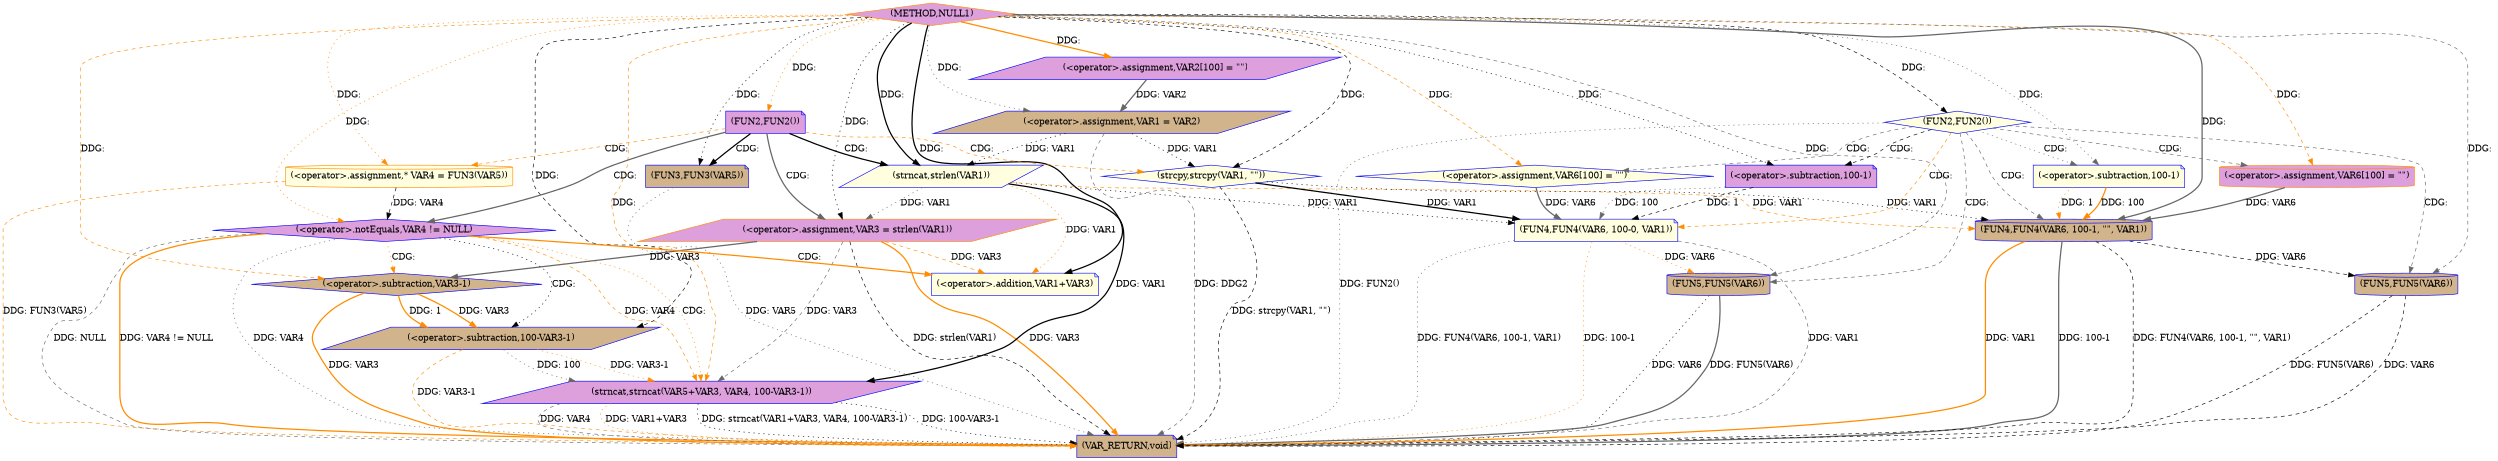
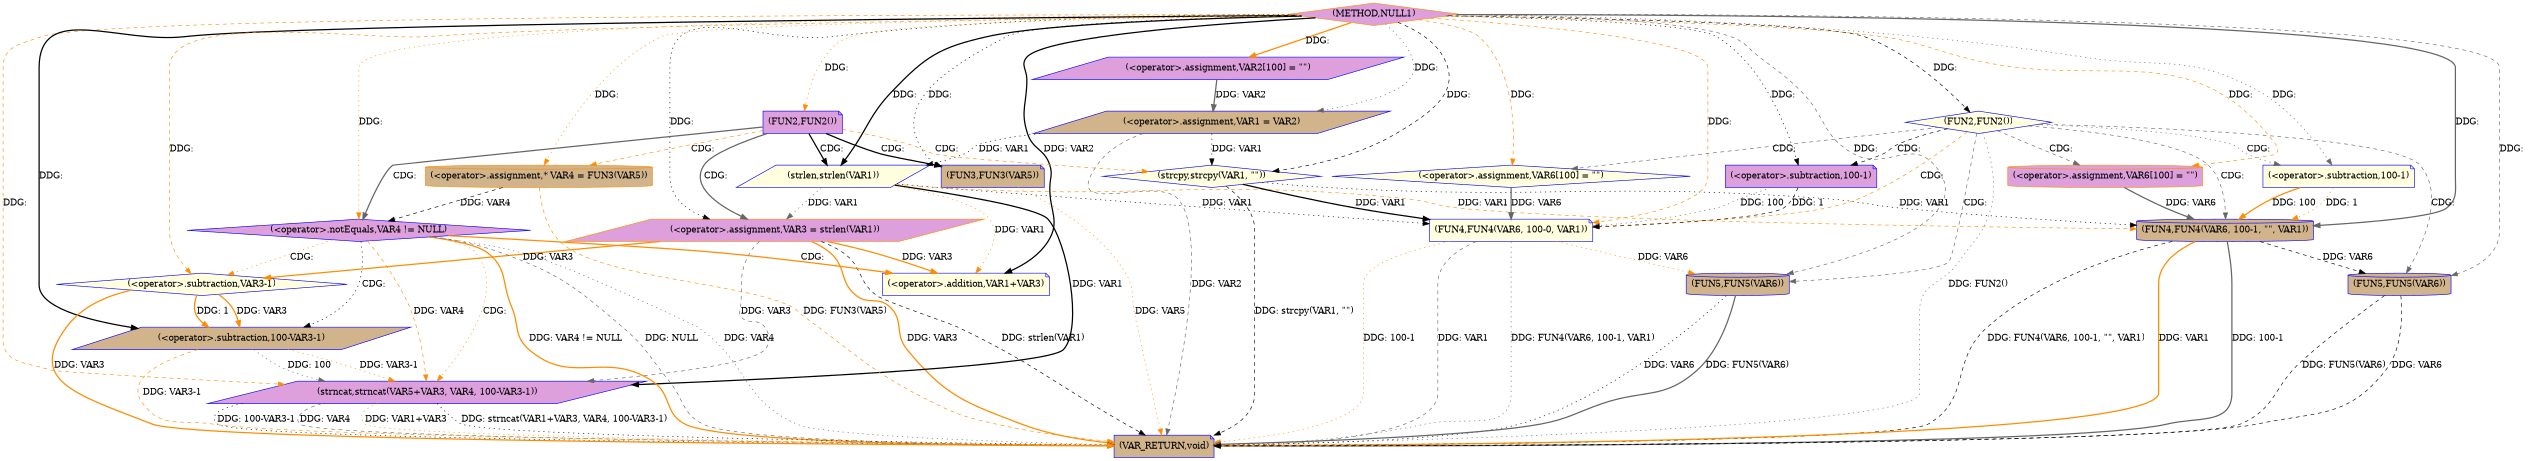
none -> (1687, 53)
(535, 84) -> (494, 25)
(933, 149) -> (1069, 149)
(399, 176) -> (539, 176)
(941, 176) -> (833, 176)
(932, 256) -> (880, 255)
(607, 259) -> (465, 259)
(397, 284) -> (202, 284)
(1221, 284) -> (1217, 284)
(805, 340) -> (1130, 282)
